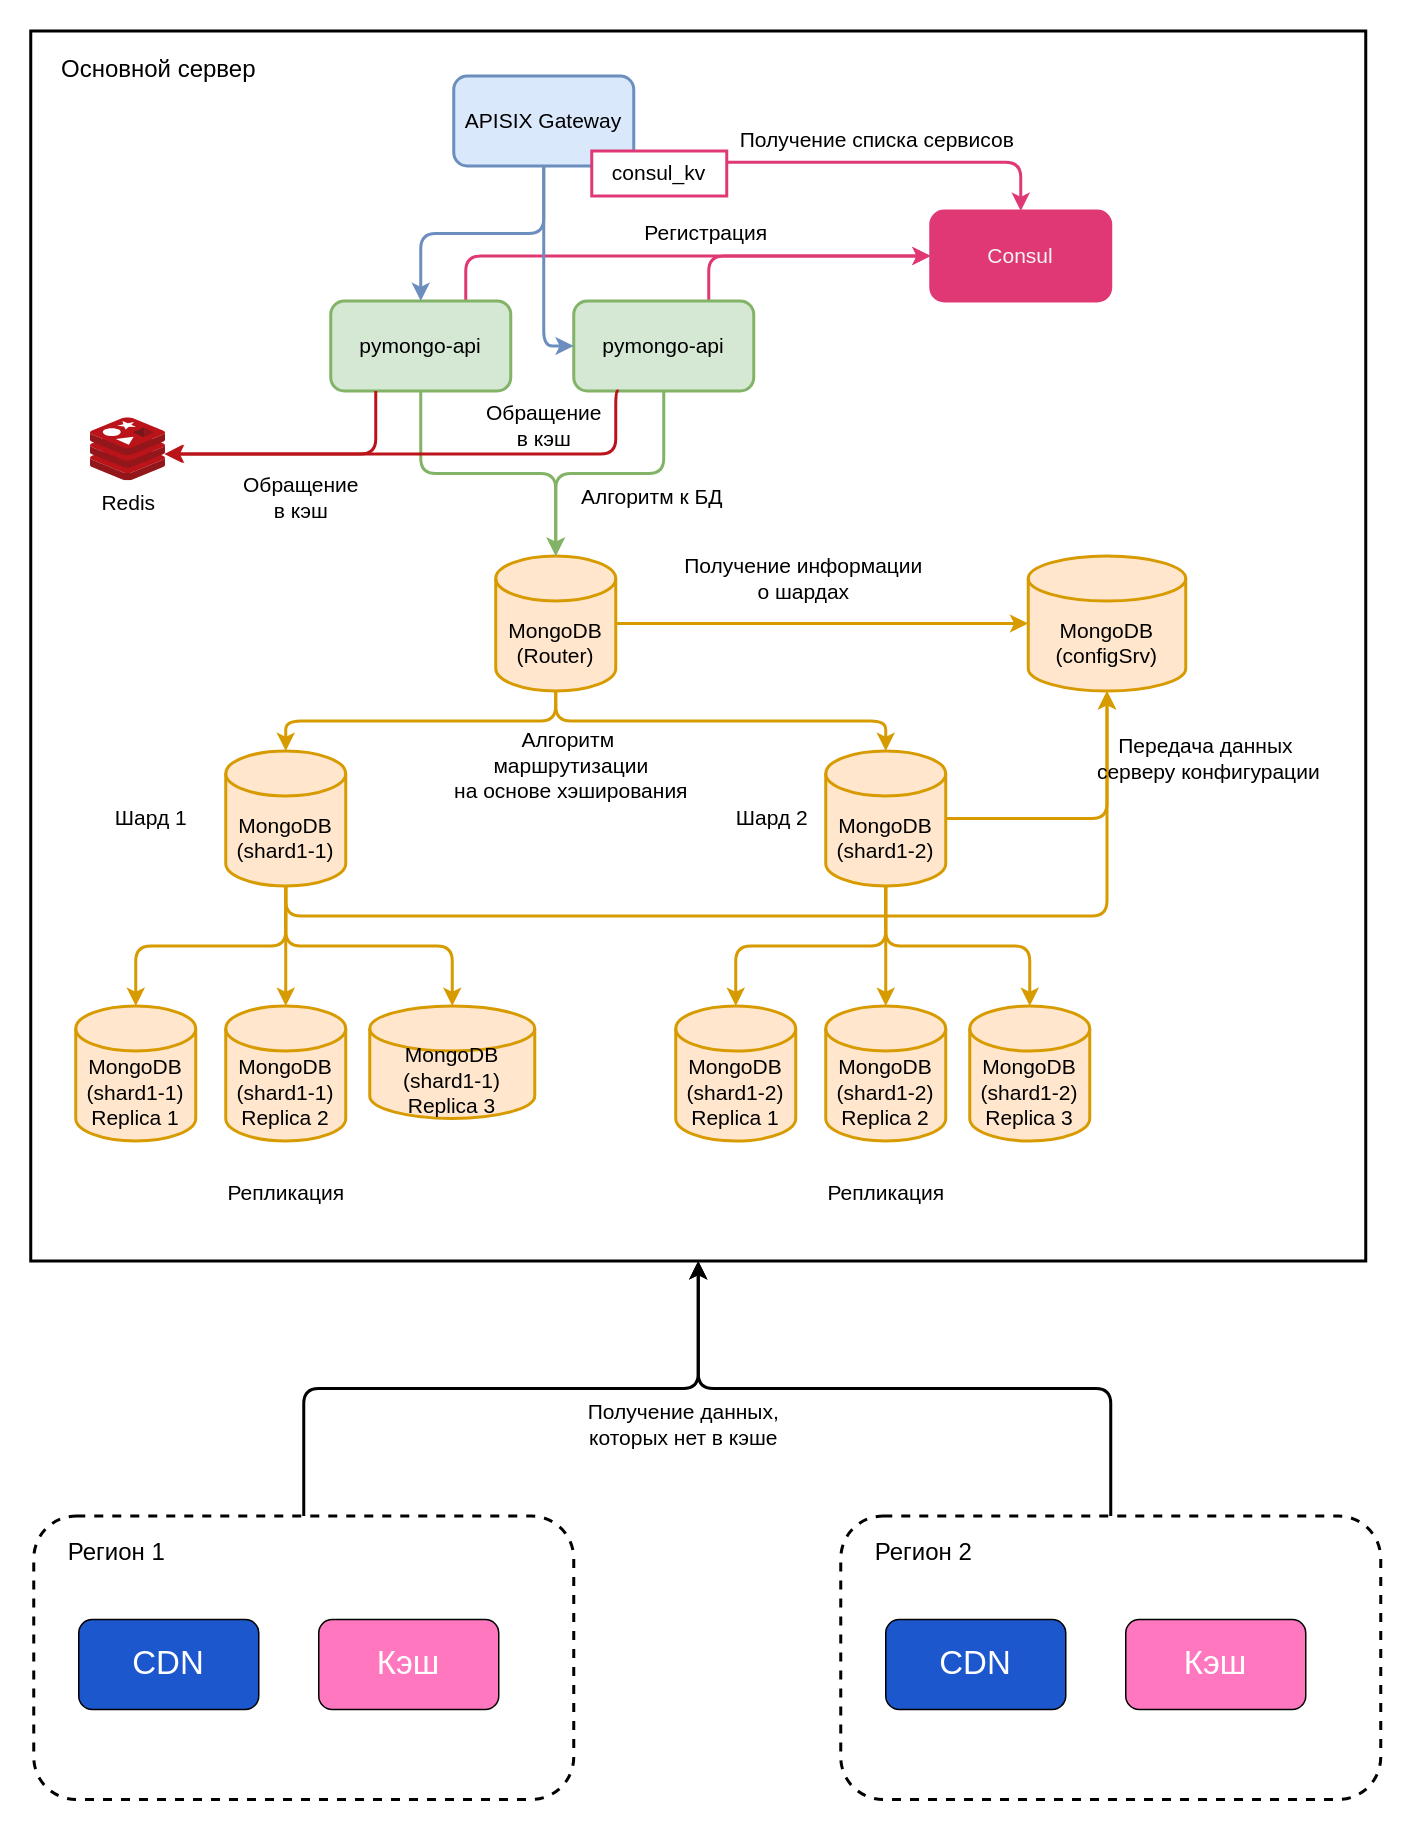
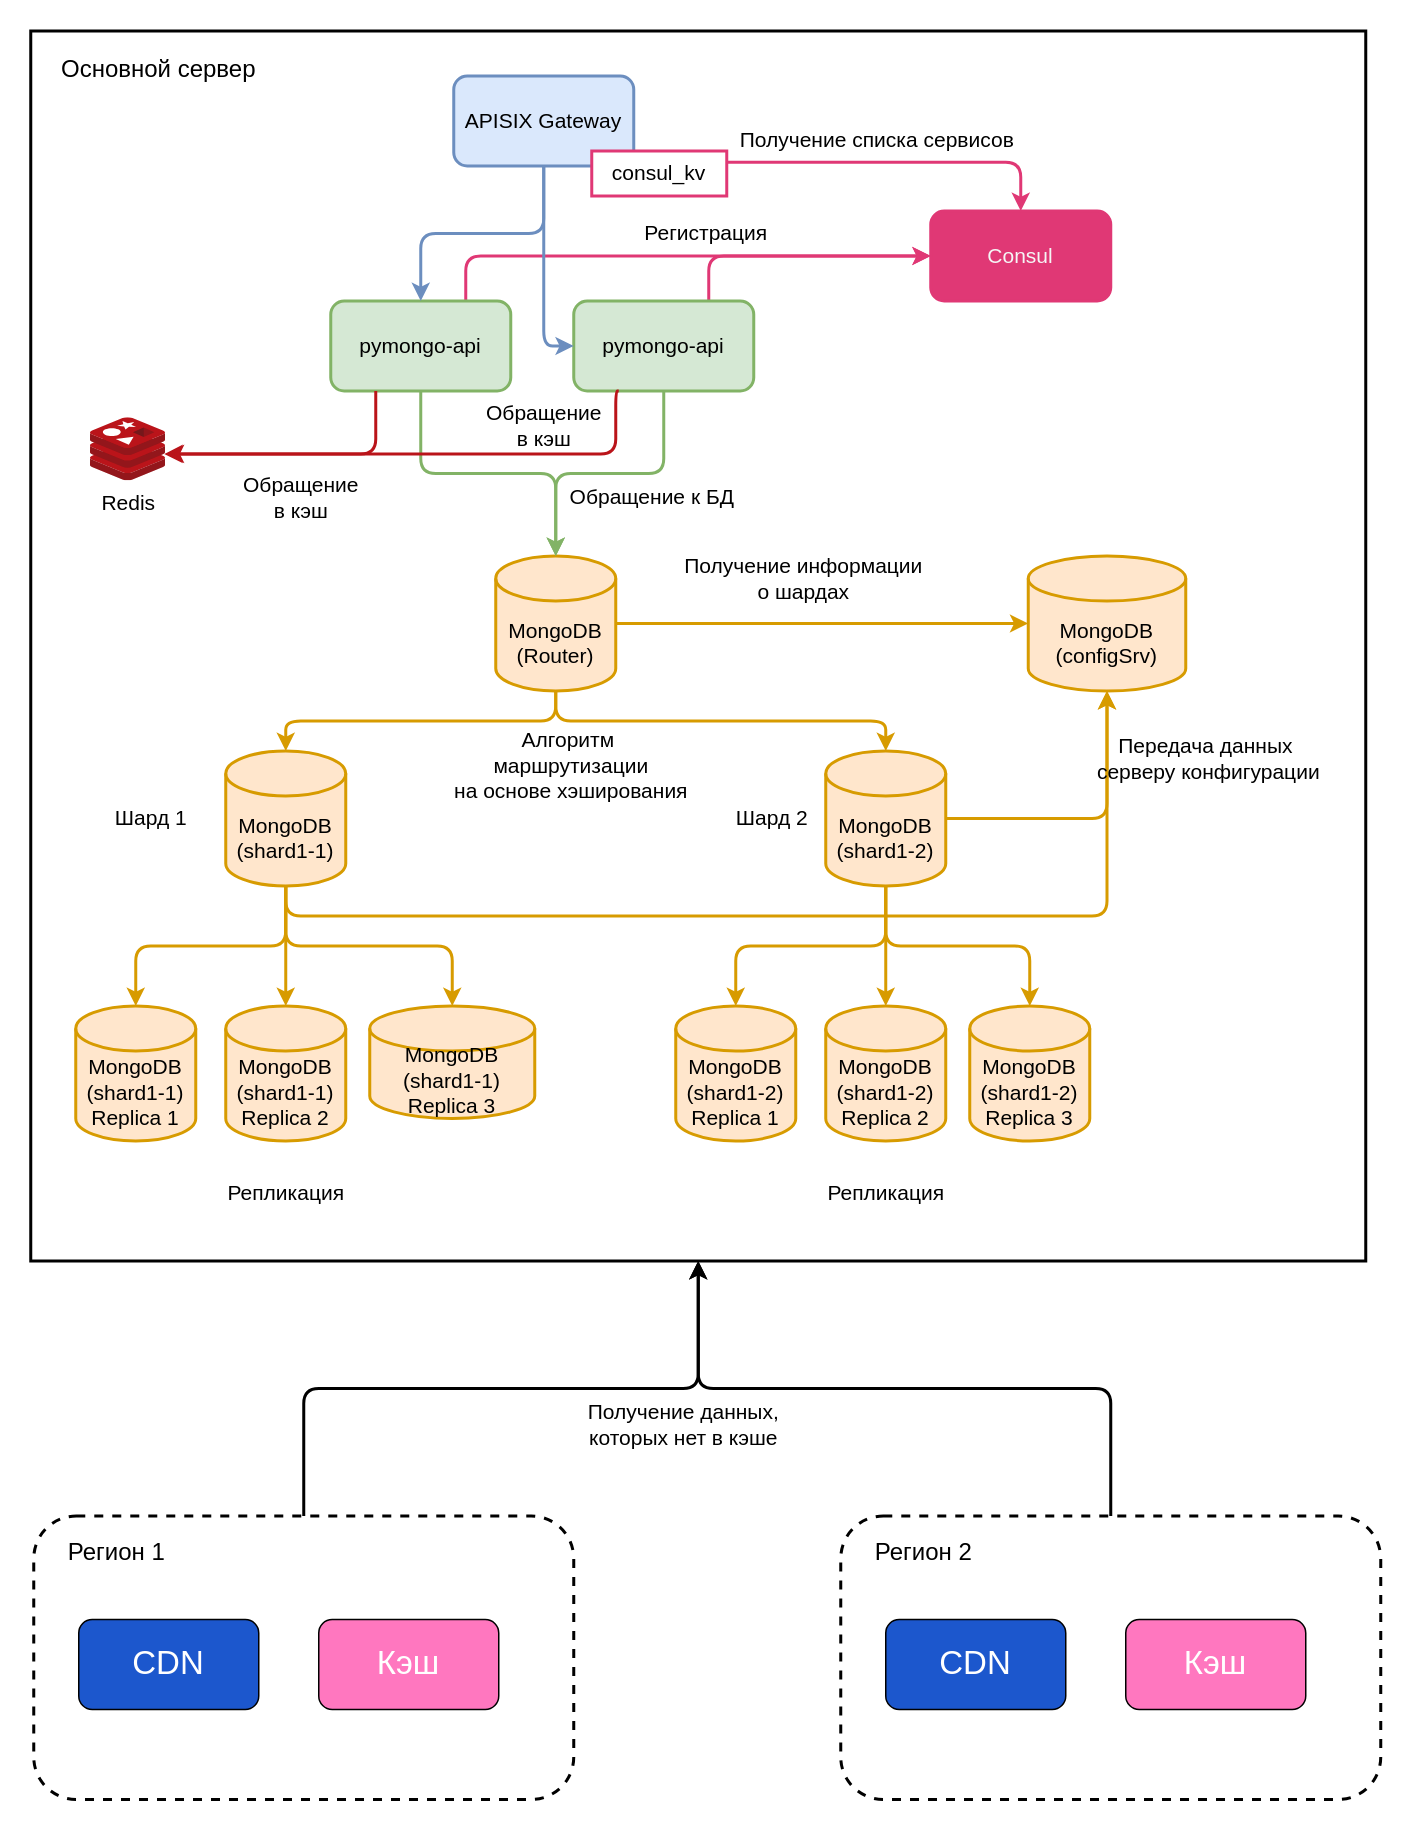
(653, 497) -> (653, 497)
